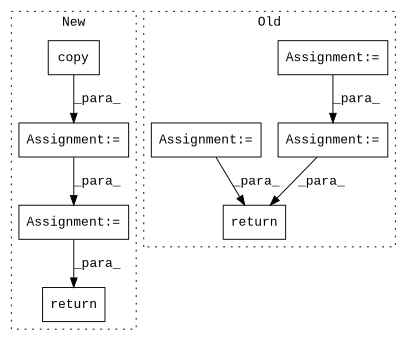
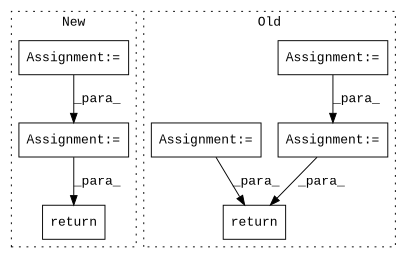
(74, 58) -> none
